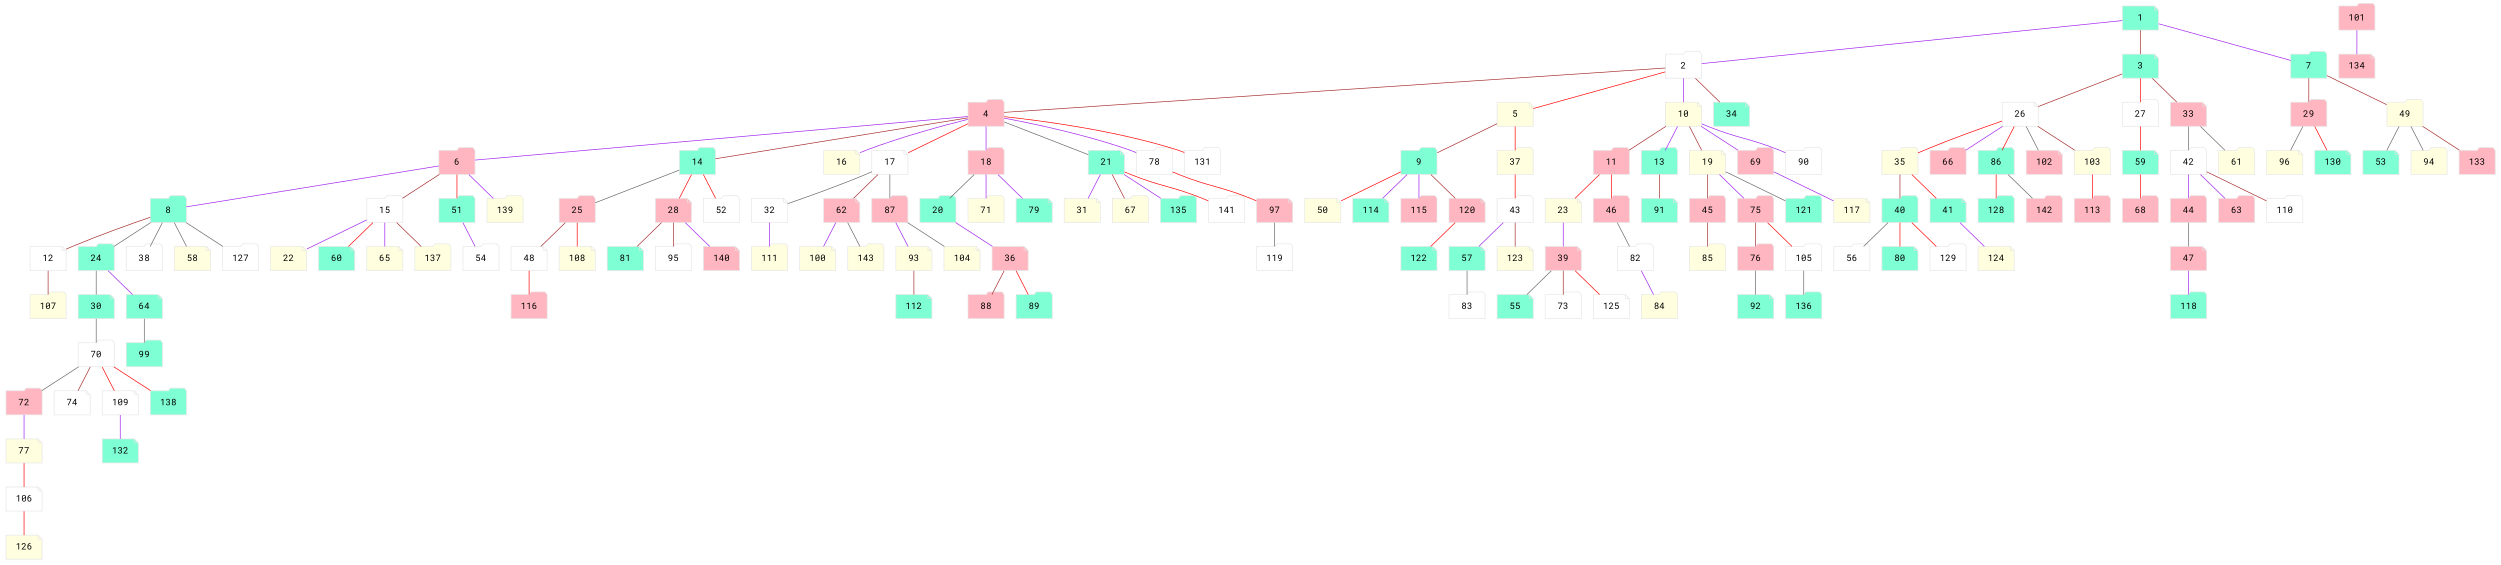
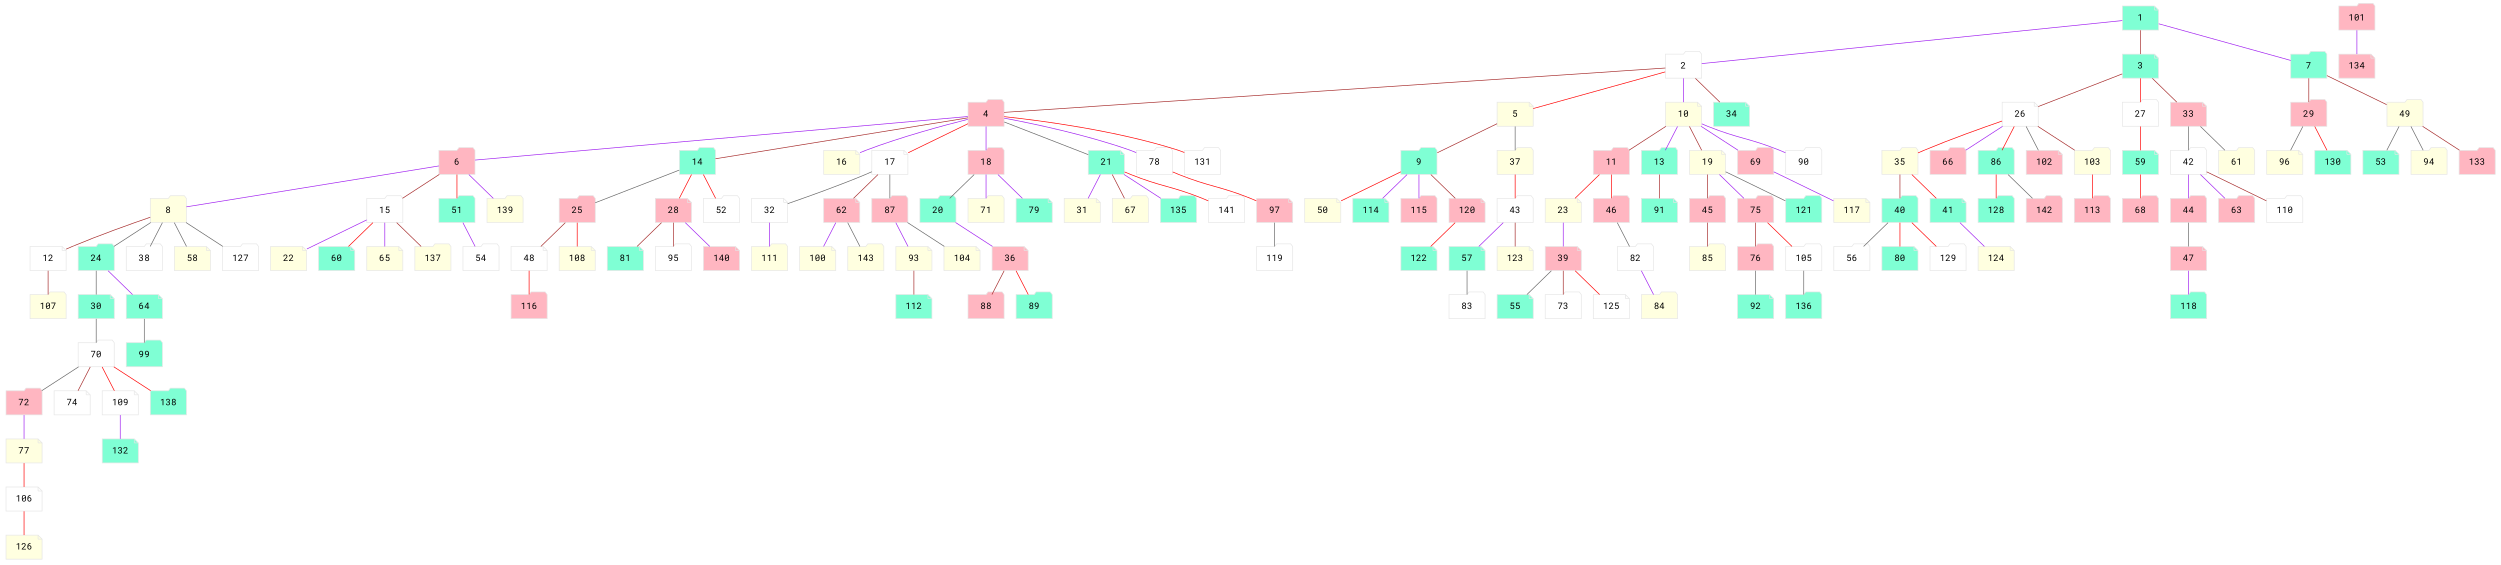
(1515, 138) -> (1515, 138)
(168, 210) -> (168, 210)
